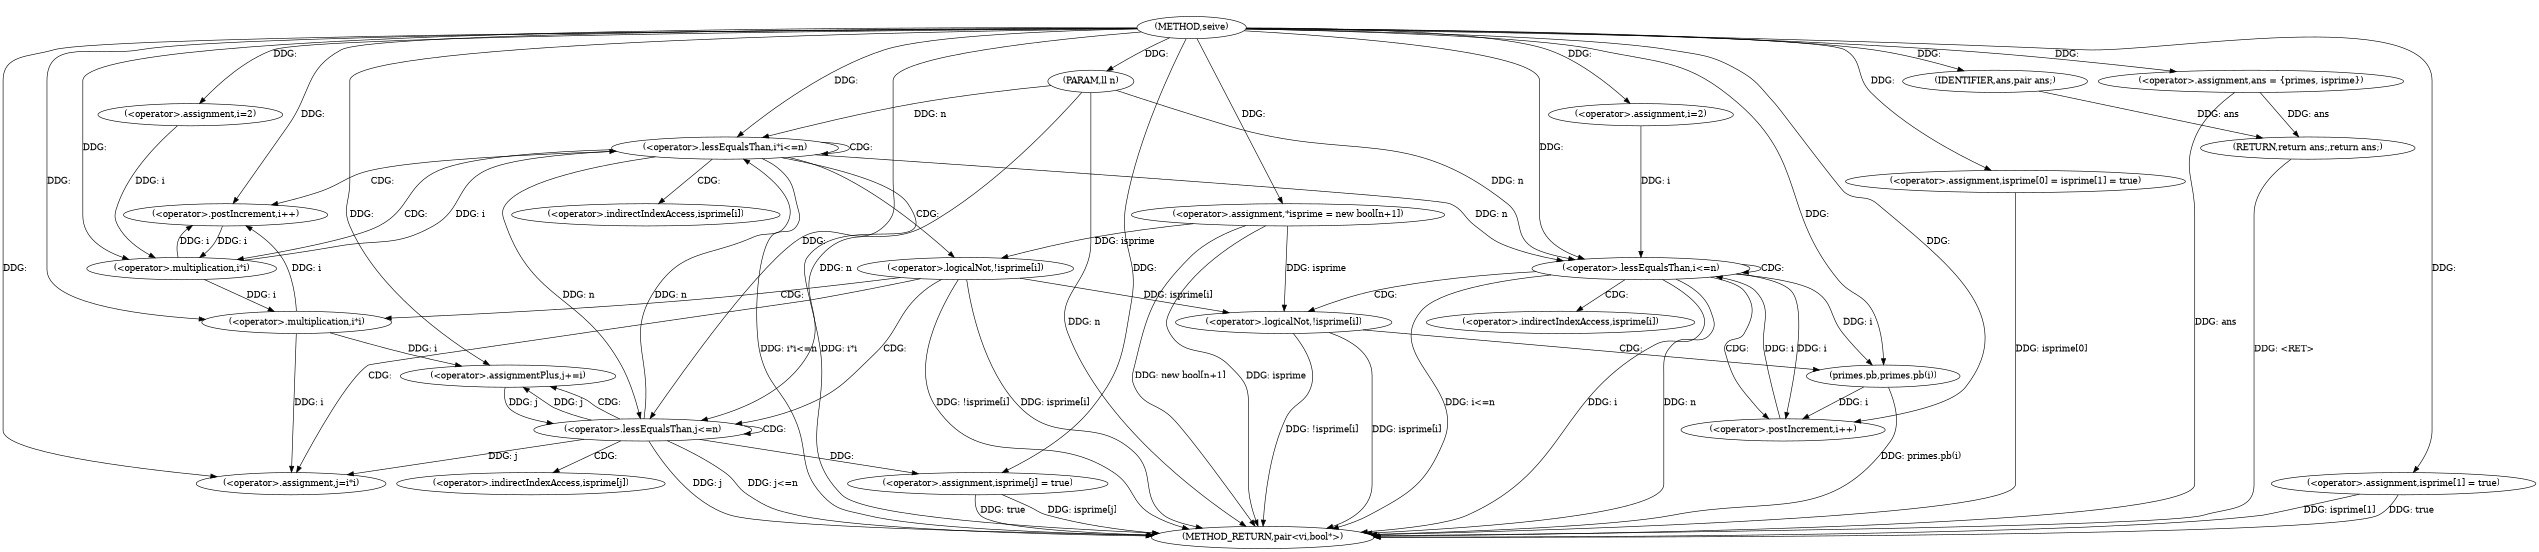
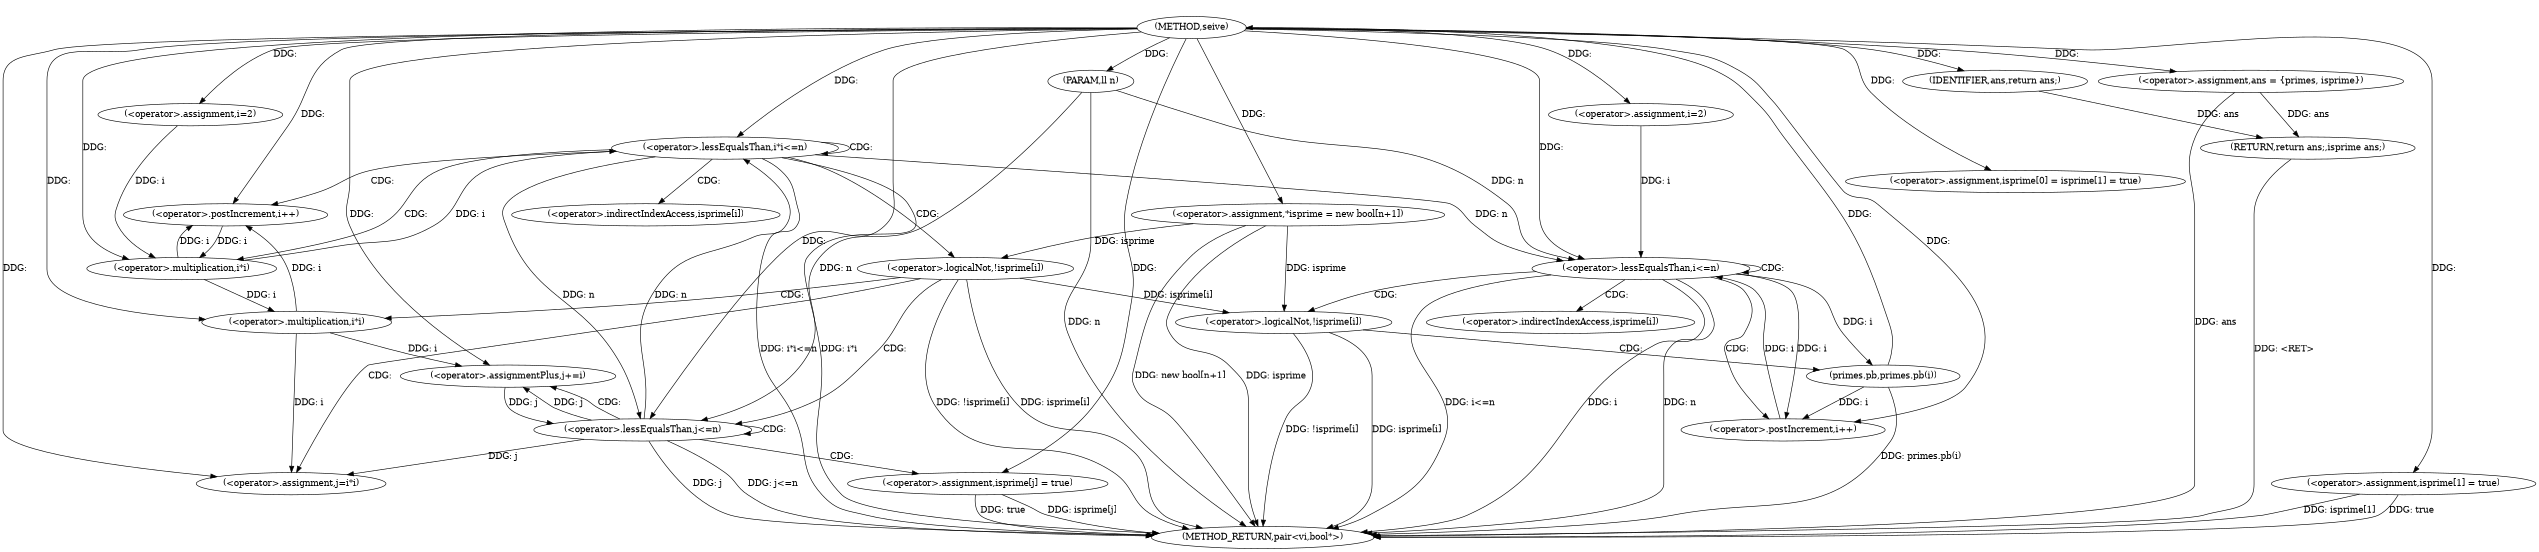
(1648, 59) -> (1662, 54)
(1995, 81) -> (1995, 81)
(909, 105) -> none
(2308, 148) -> (2308, 148)
(843, 457) -> (843, 457)
(531, 484) -> none
(1844, 515) -> none
